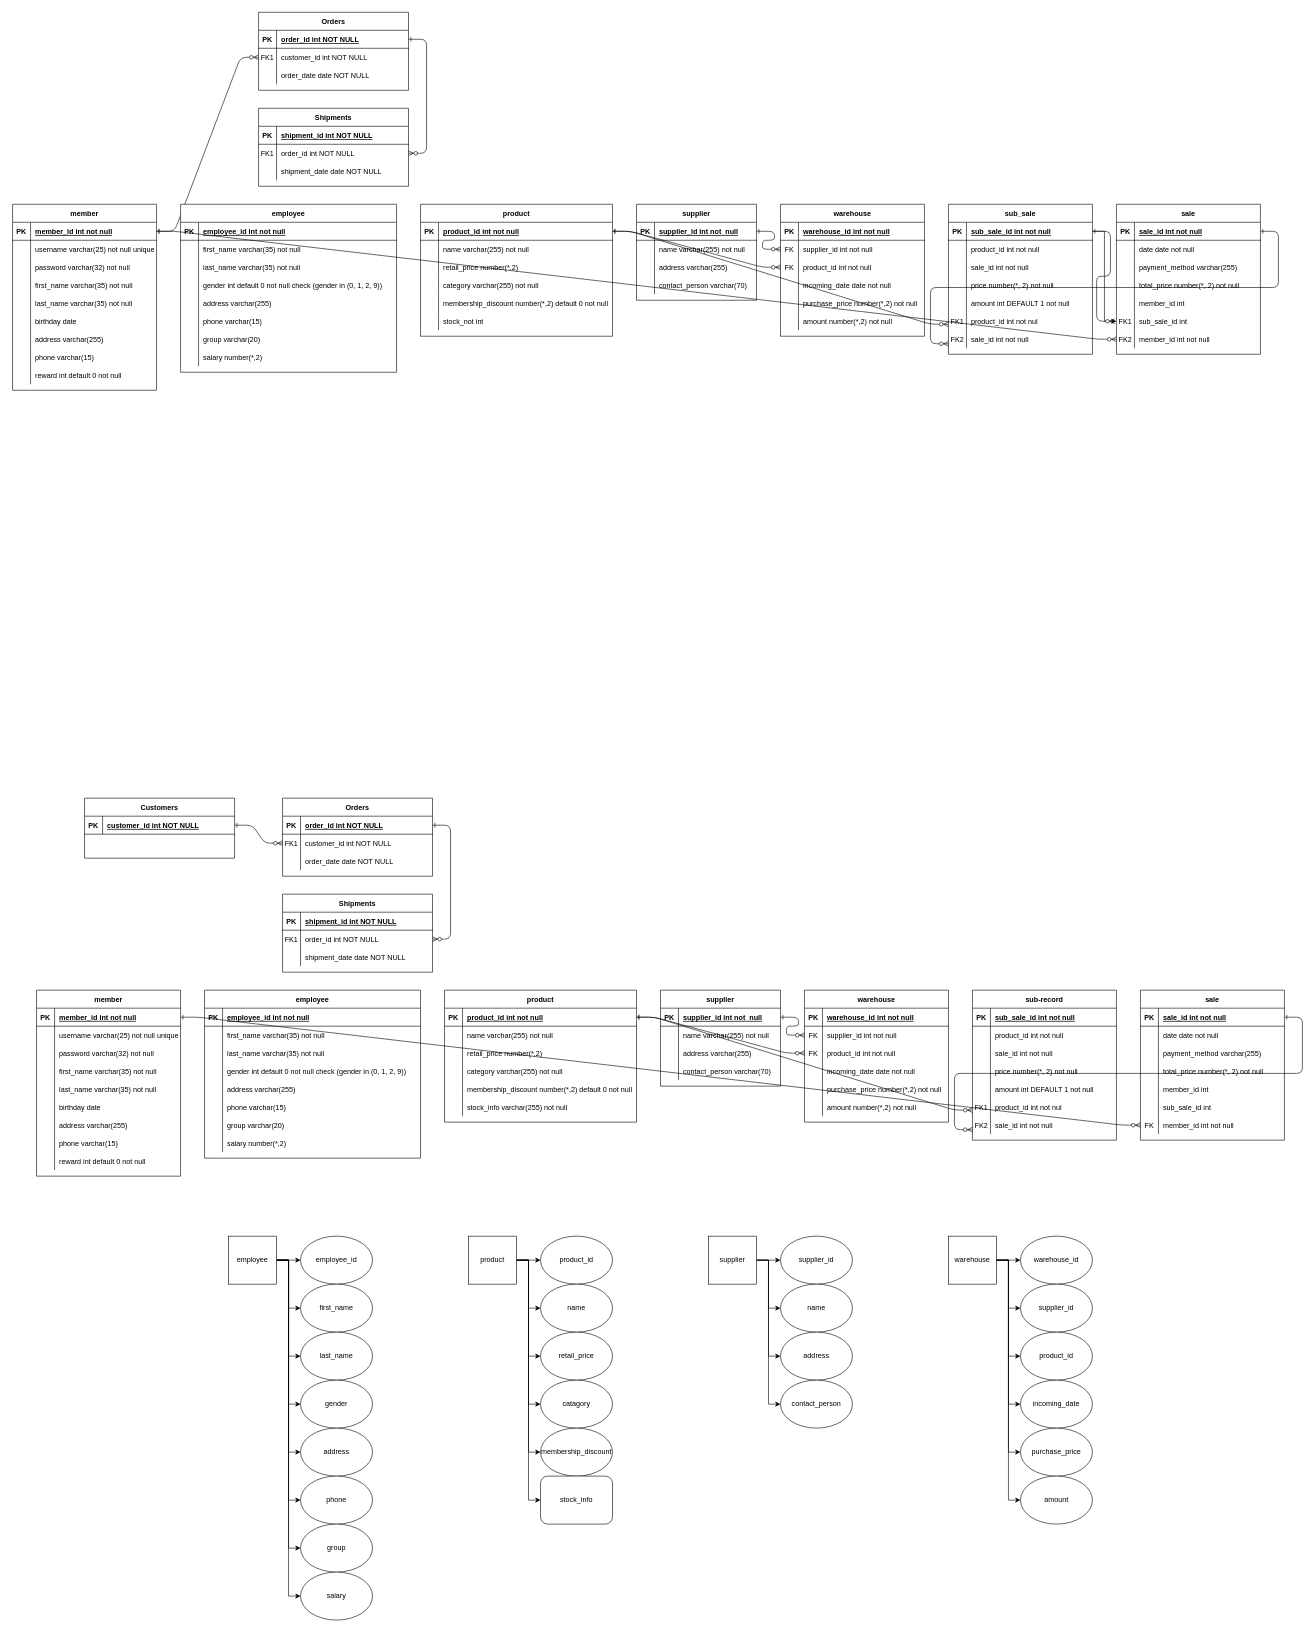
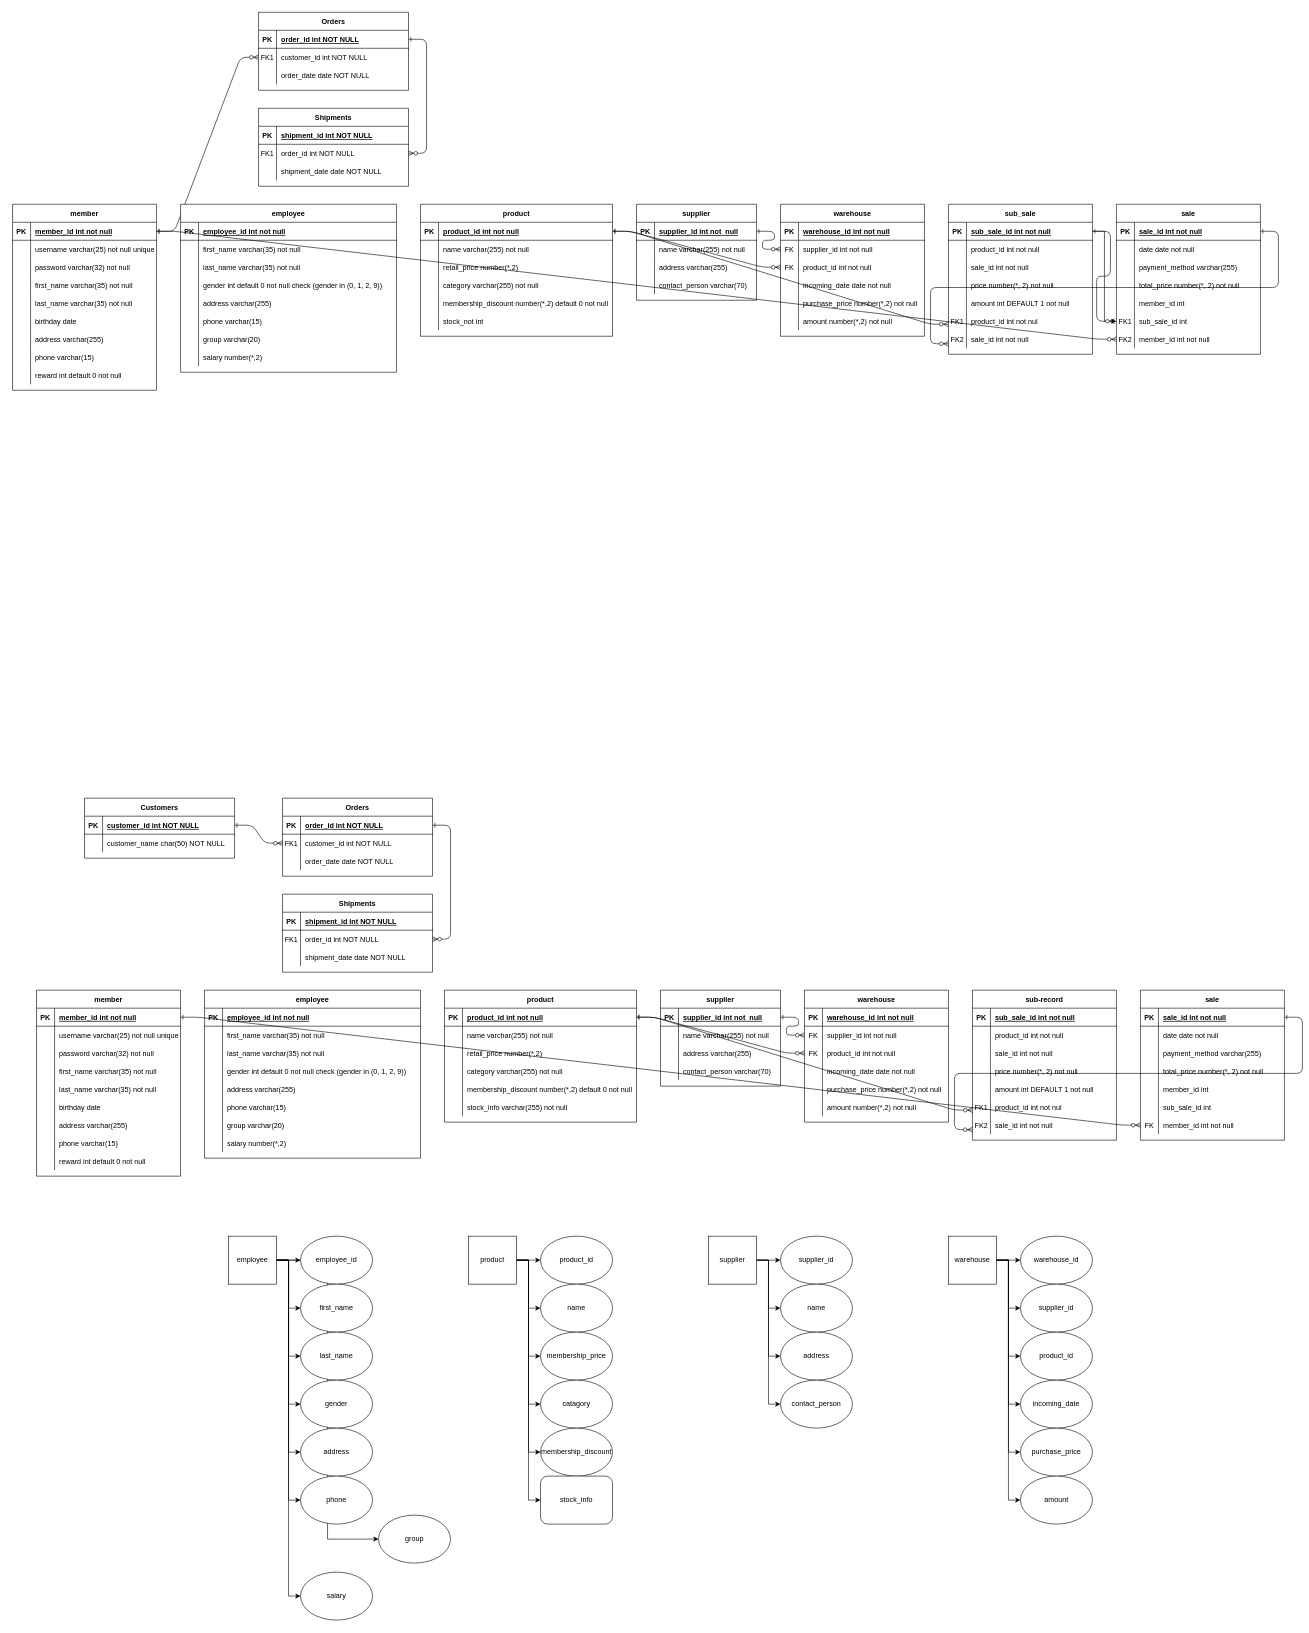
none -> (168, 843)
(576, 1356) -> (576, 1356)
(336, 1548) -> (414, 1539)
